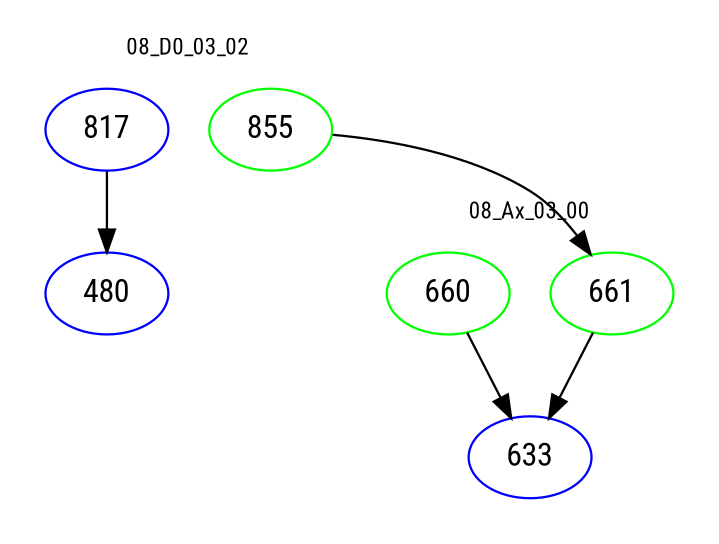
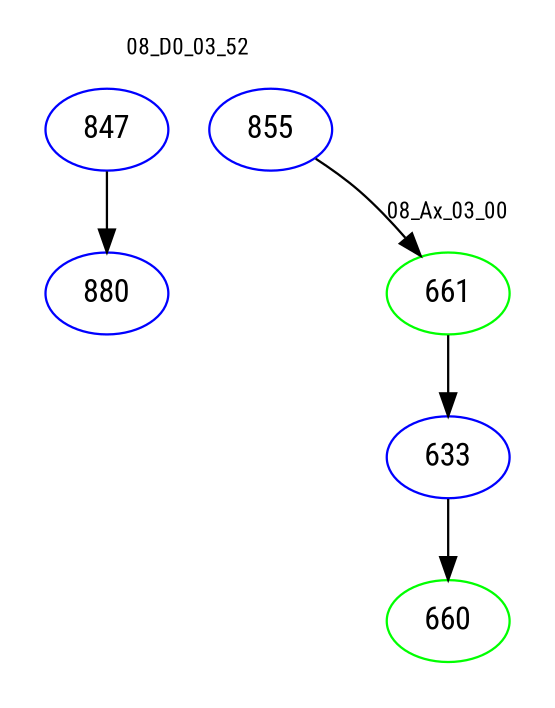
(189, 49) -> (189, 49)
(107, 130) -> (107, 130)
(271, 130) -> (271, 130)
(107, 293) -> (107, 293)
(484, 365) -> (448, 528)
